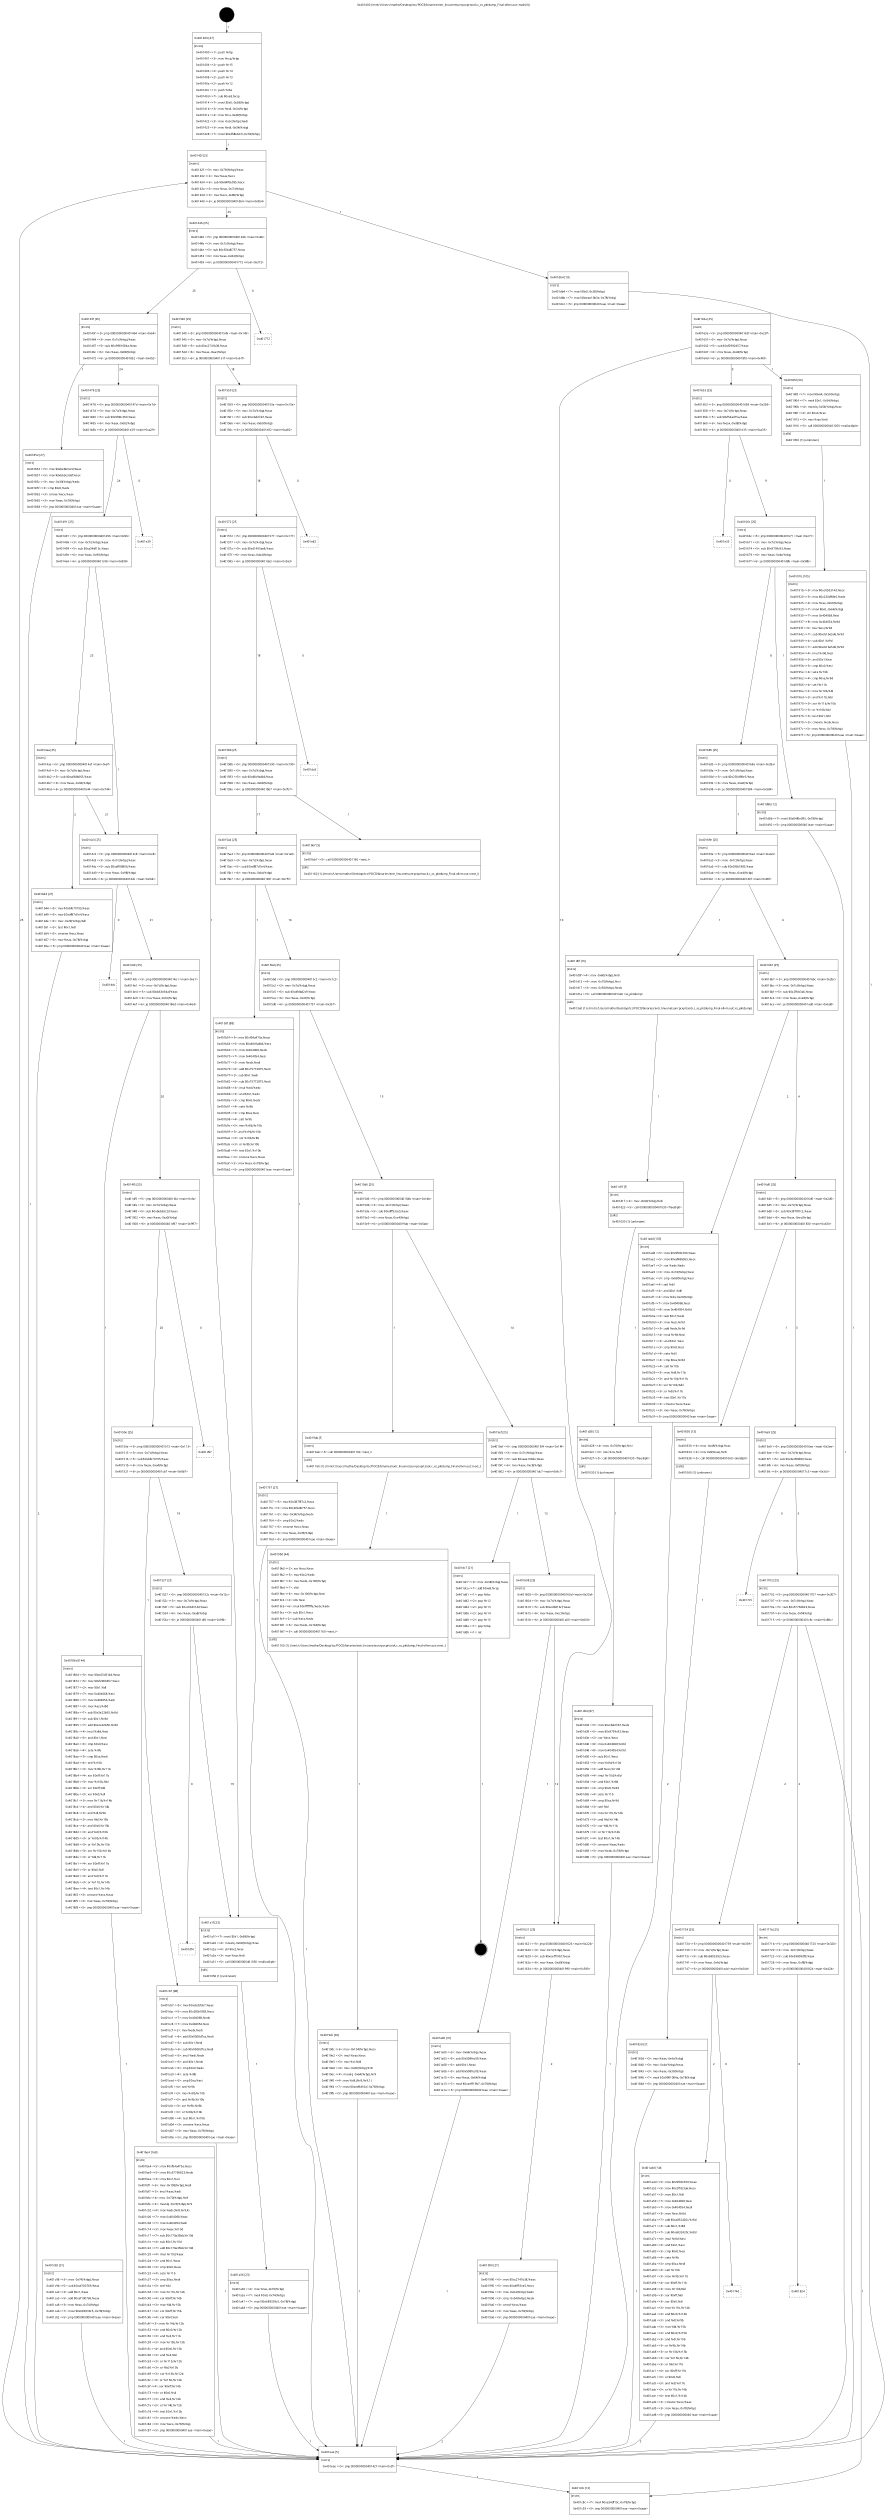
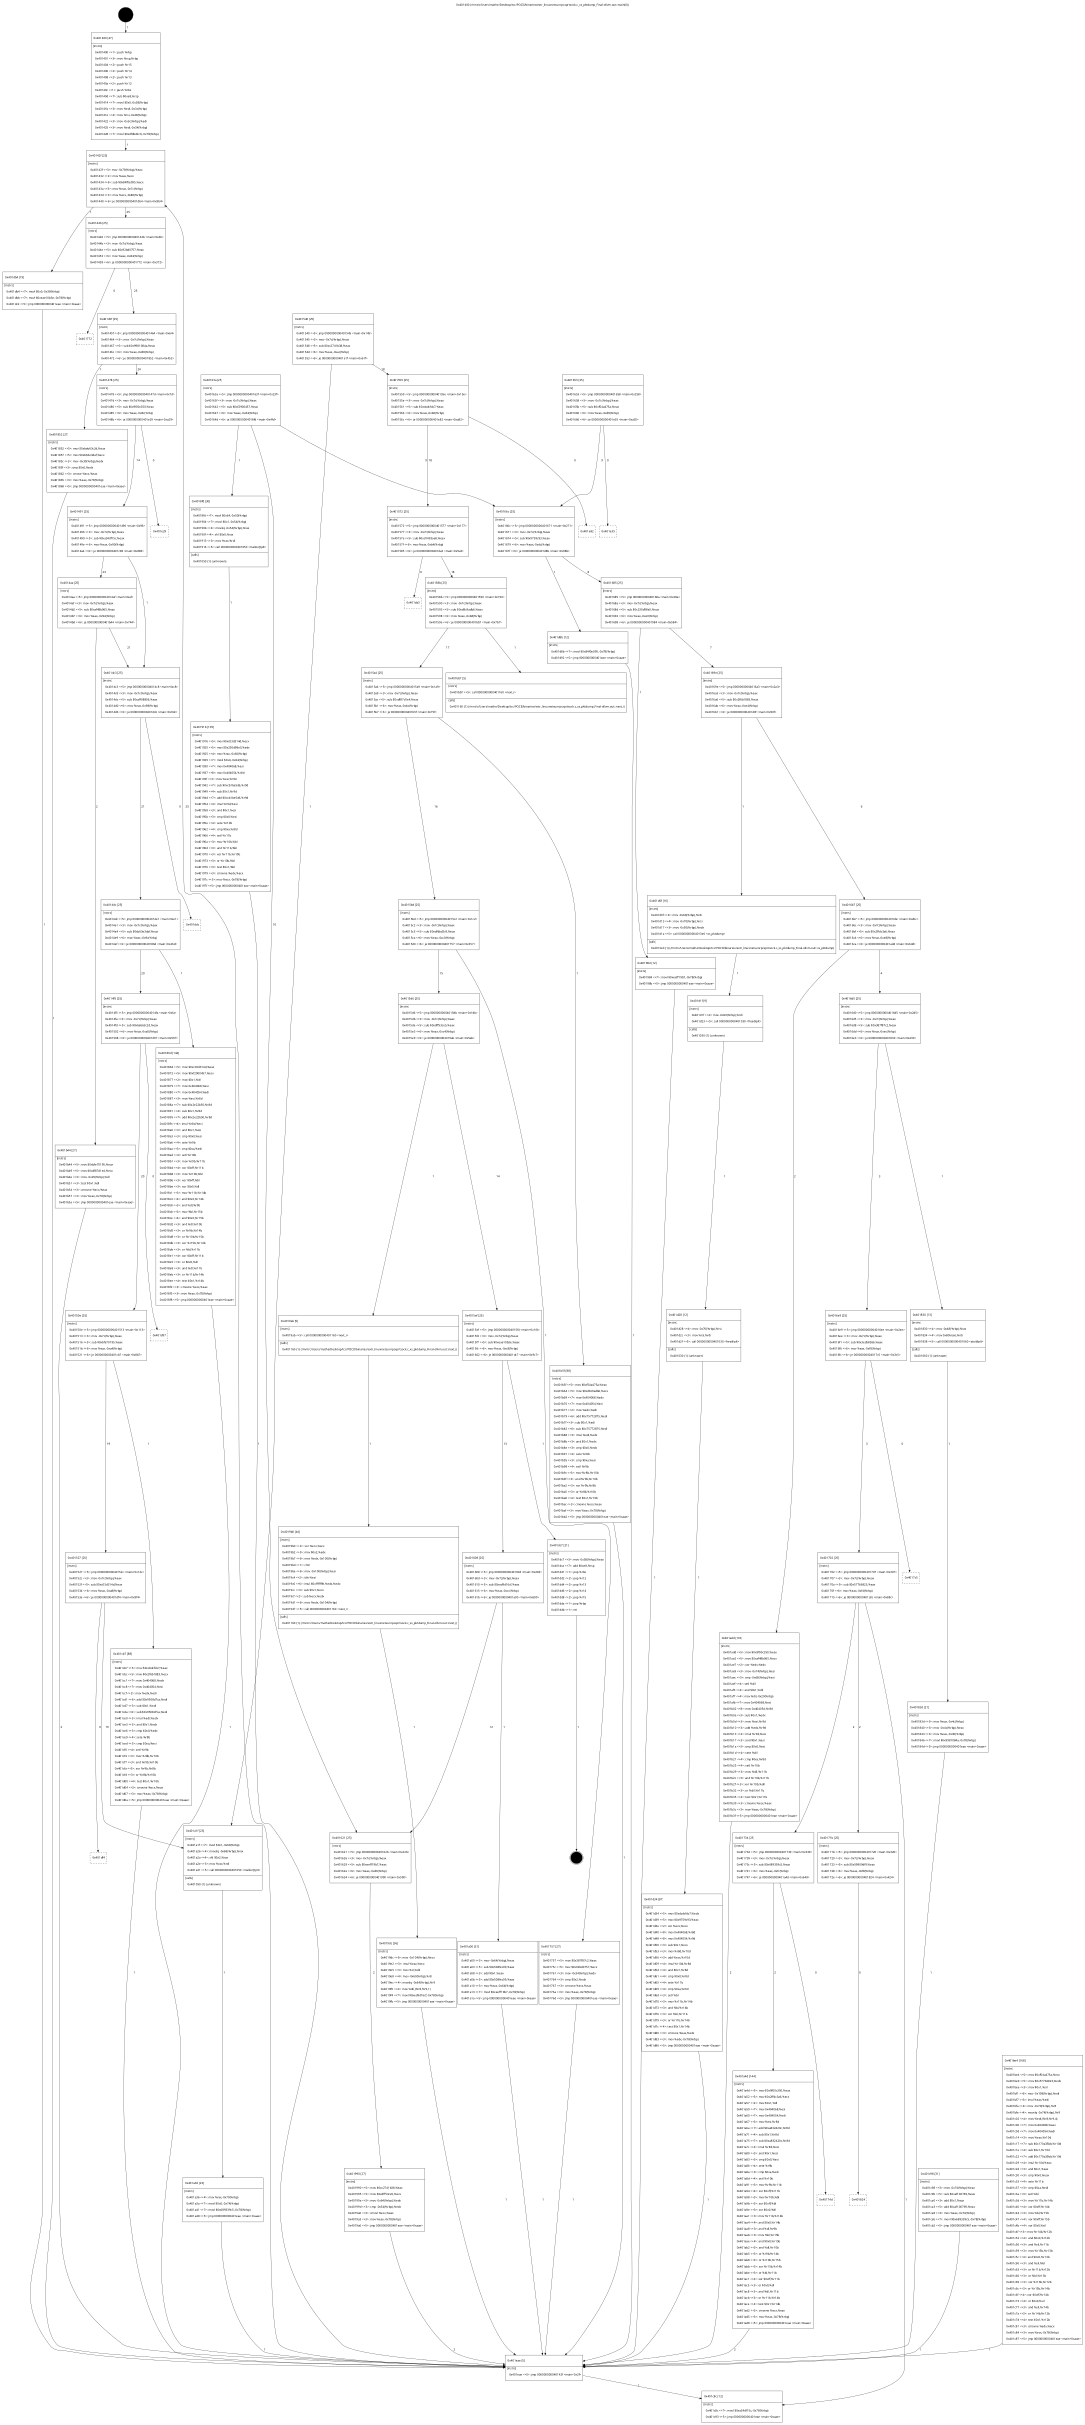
(731, 374) -> (382, 478)
none -> (675, 974)
